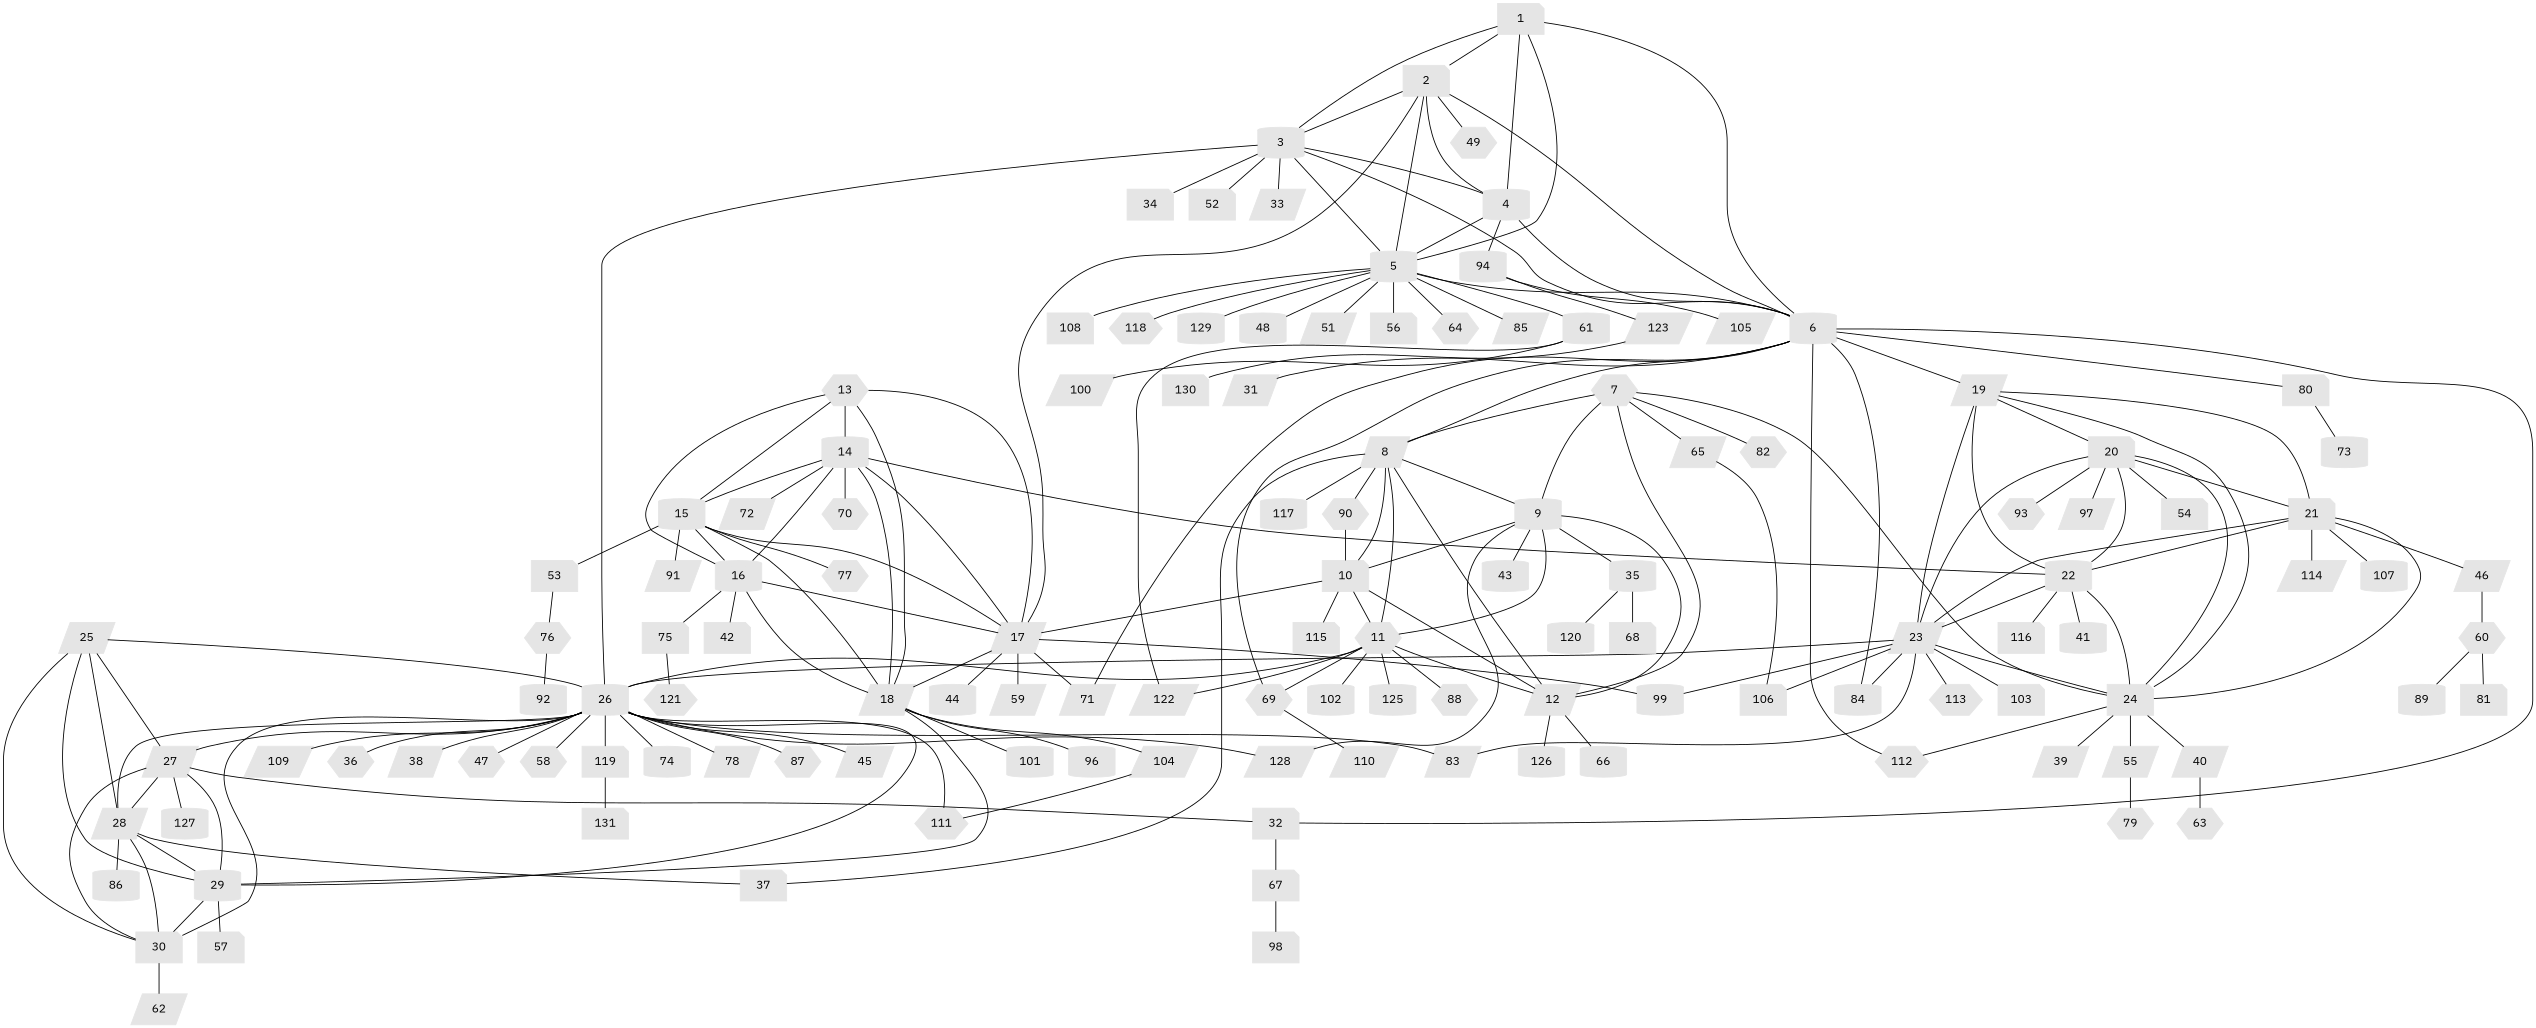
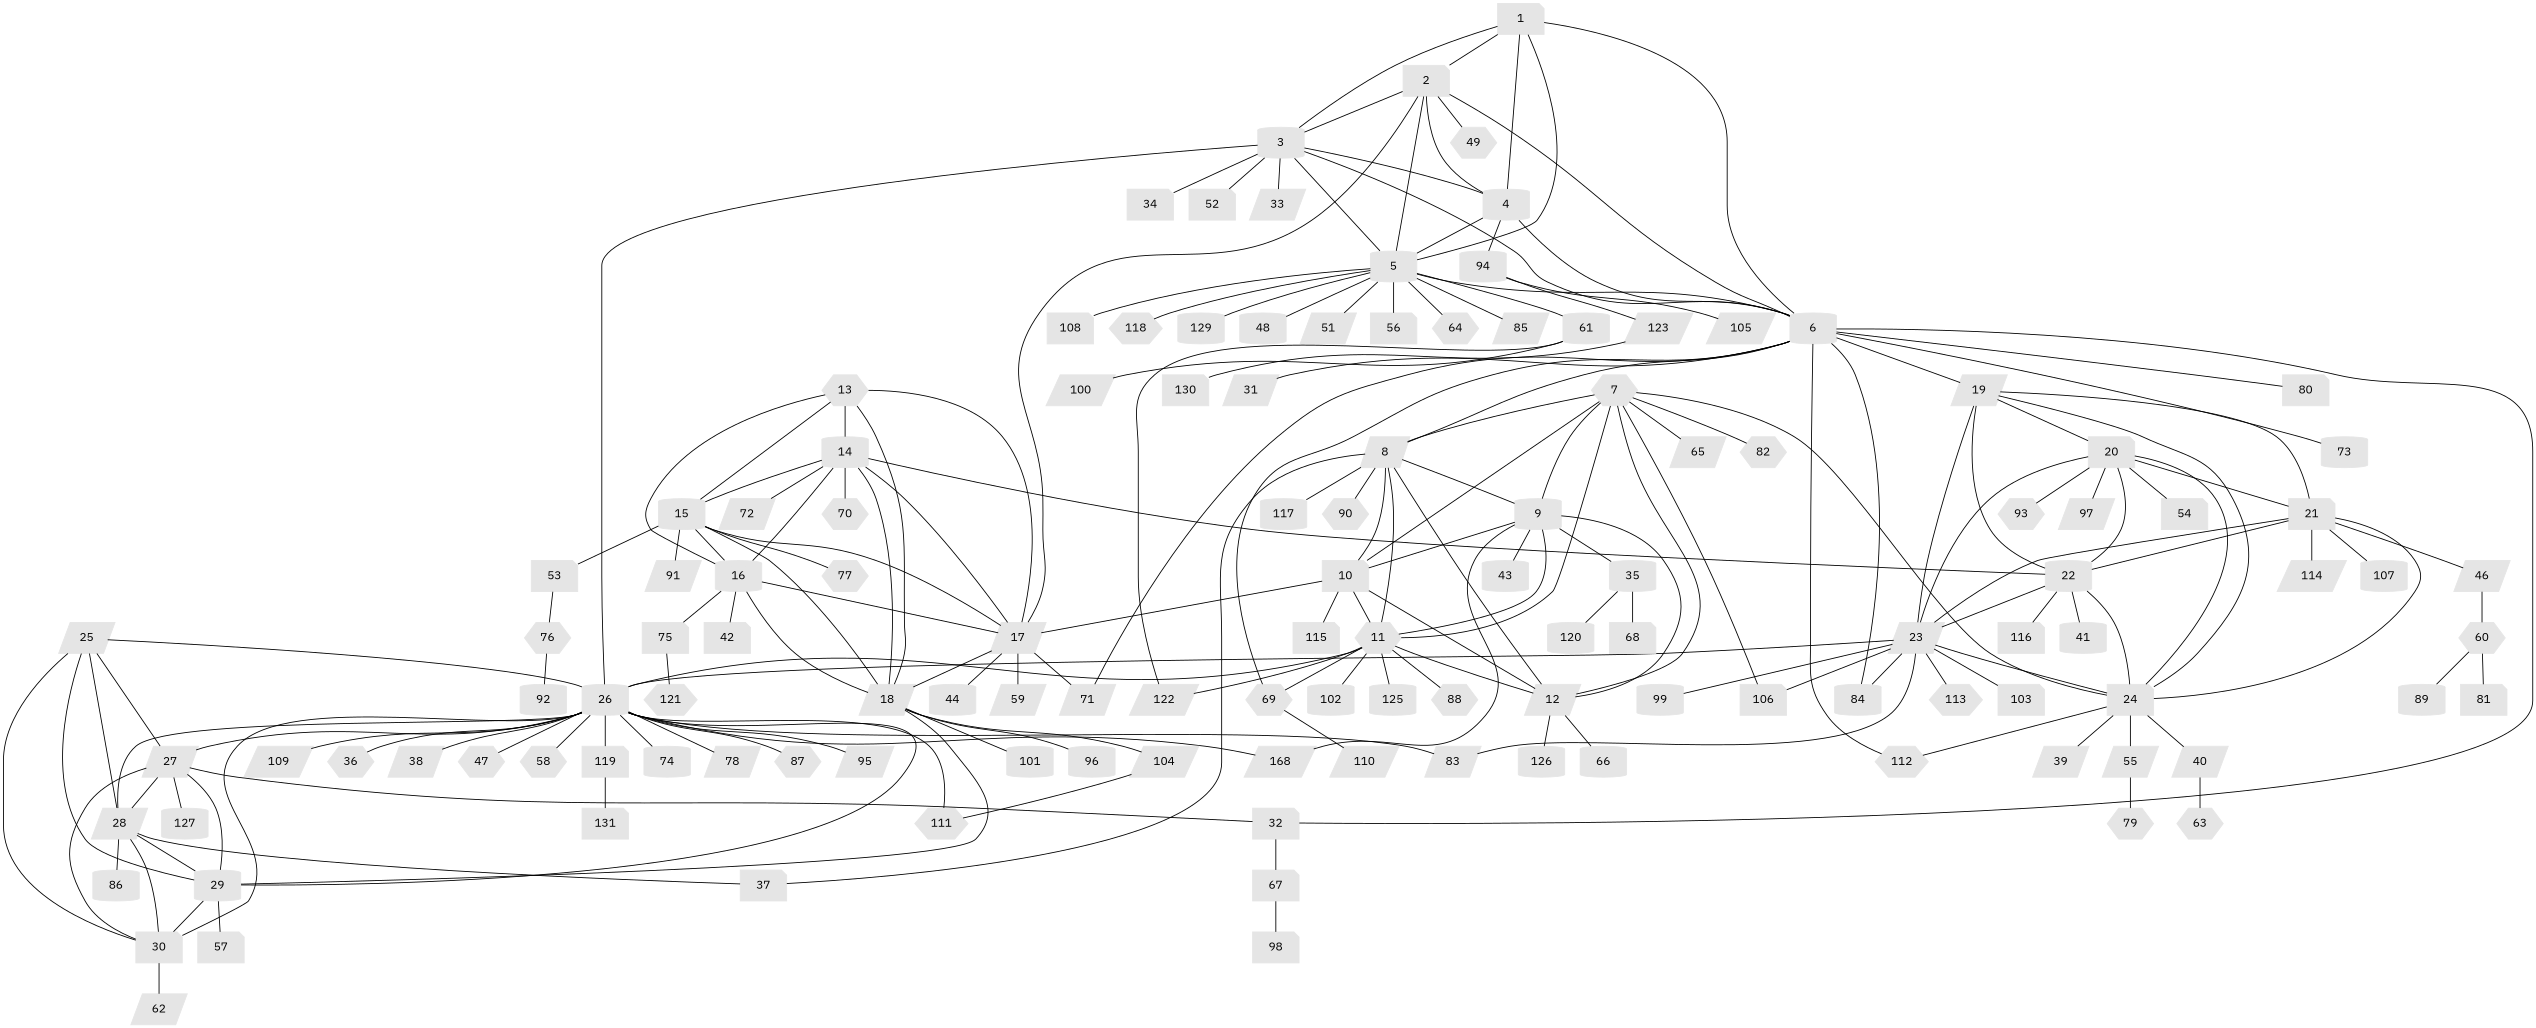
(2325, 421) -> (2080, 383)
(1345, 545) -> (1483, 481)
(1774, 556) -> (1696, 542)
none -> (1559, 577)
(1279, 653) -> none
(865, 762) -> (865, 762)
(1280, 762) -> (1280, 762)
